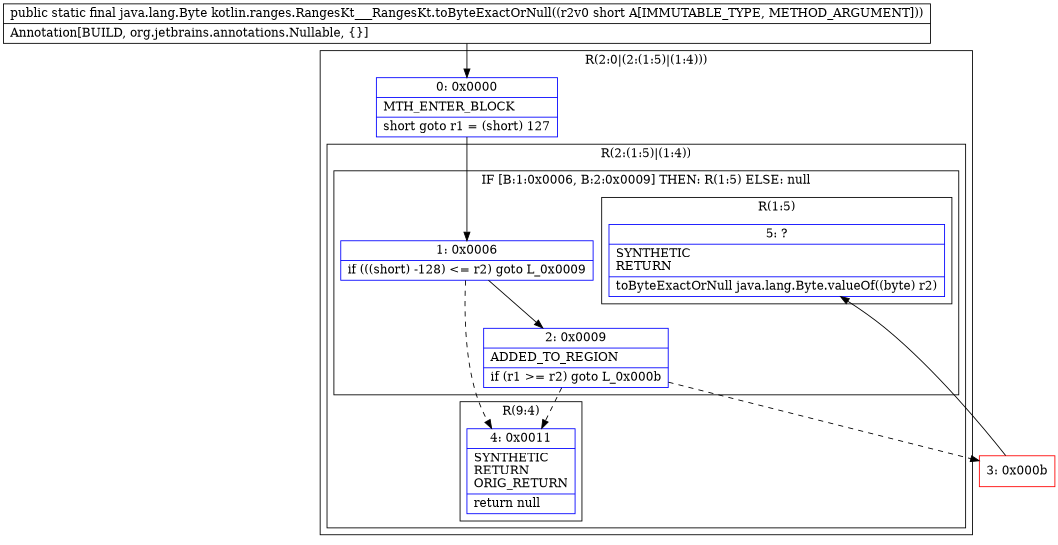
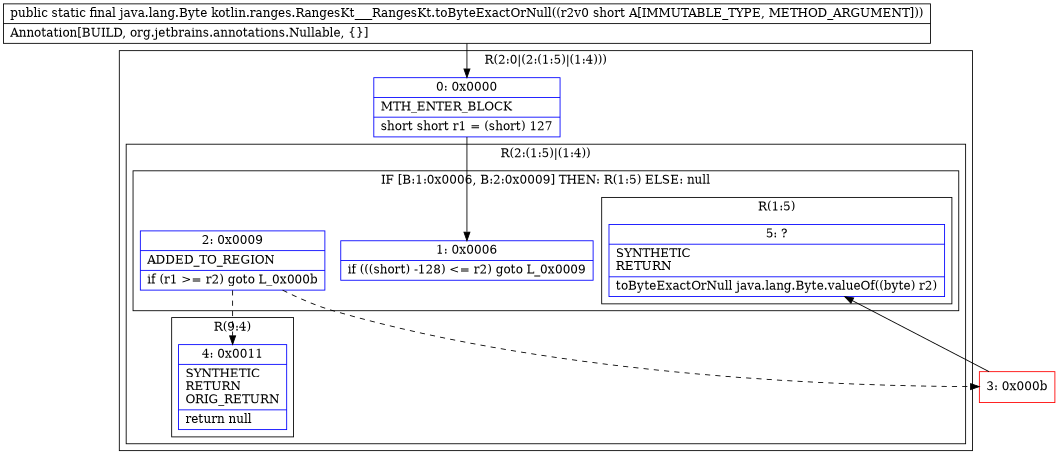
(467, 127) -> (467, 127)
(512, 301) -> none
(468, 352) -> none
